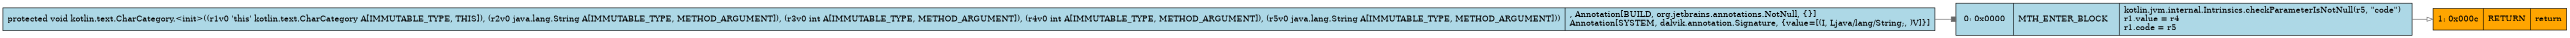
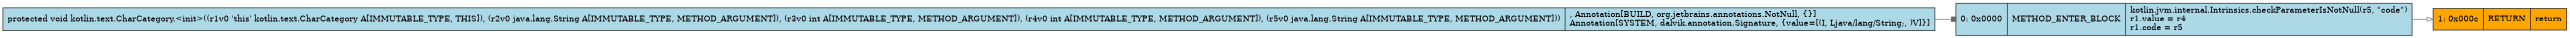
(2063, 19) -> (2066, 19)
